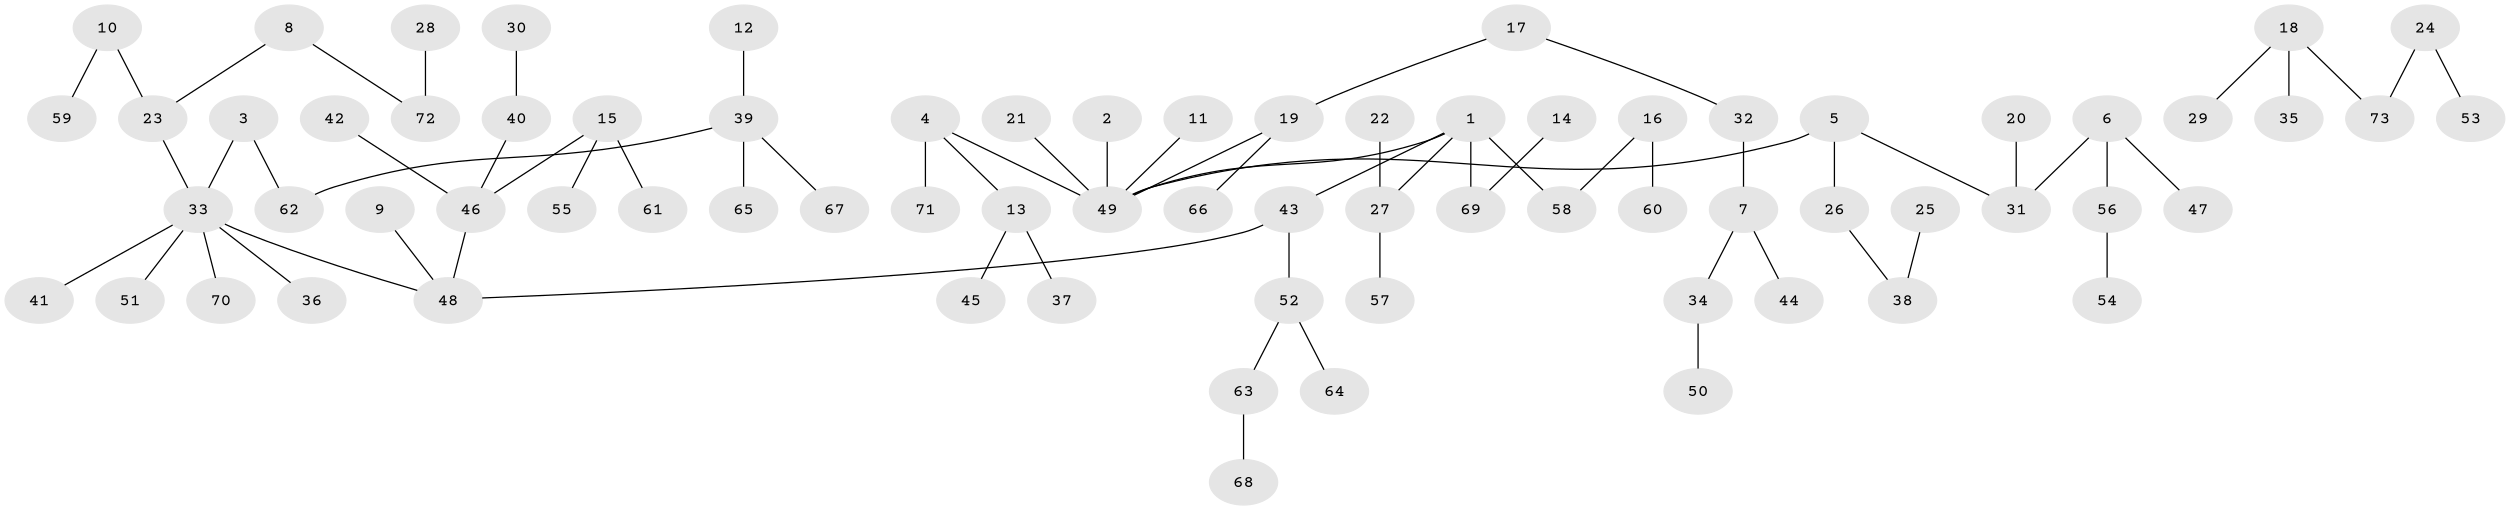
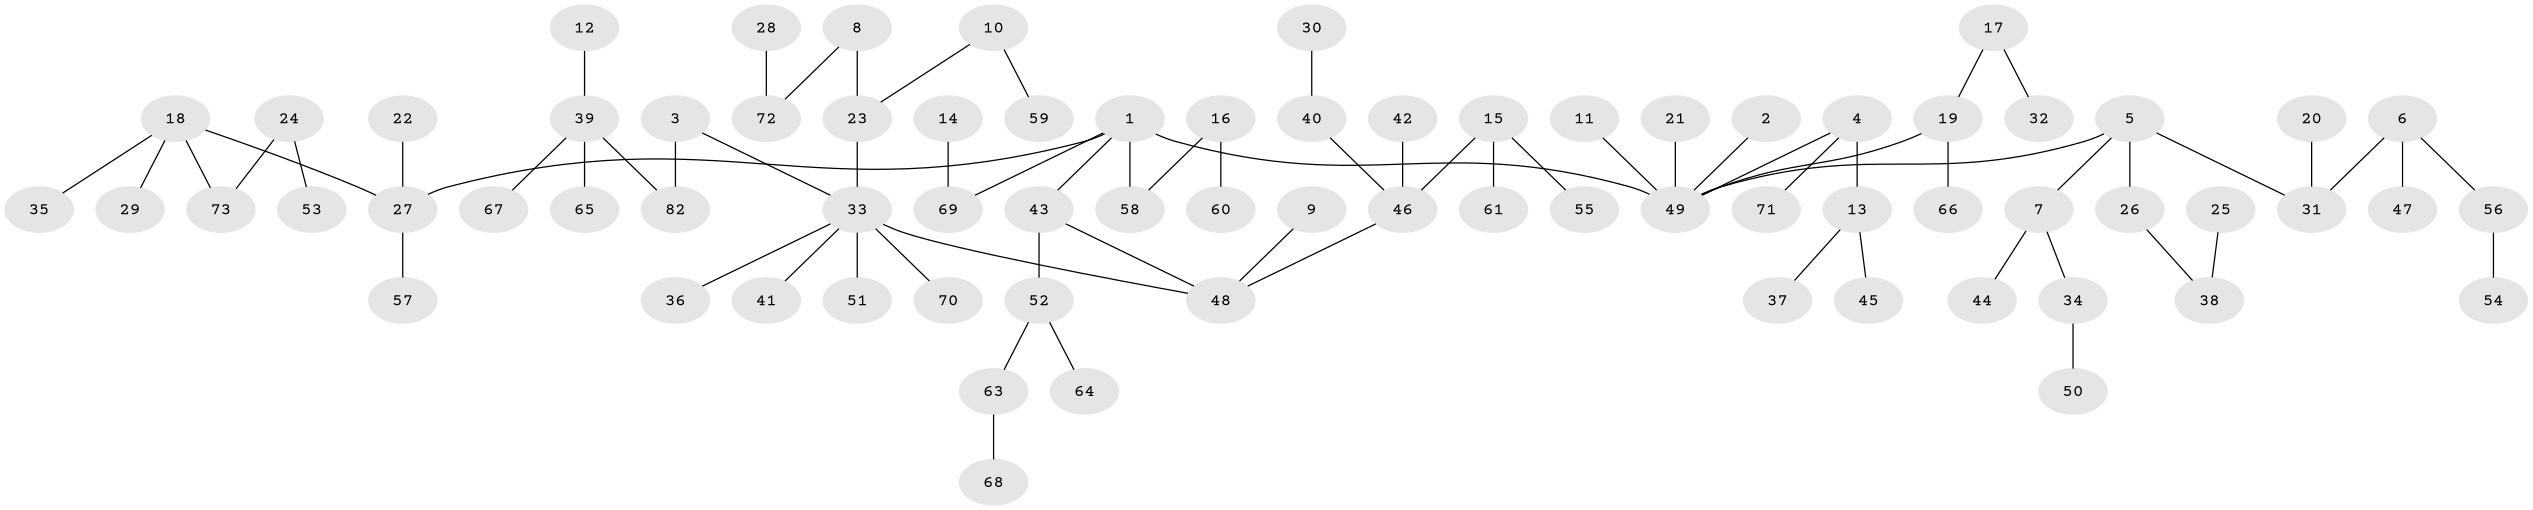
none -> (291, 161)
(1744, 164) -> (2085, 164)
(289, 210) -> (675, 210)
